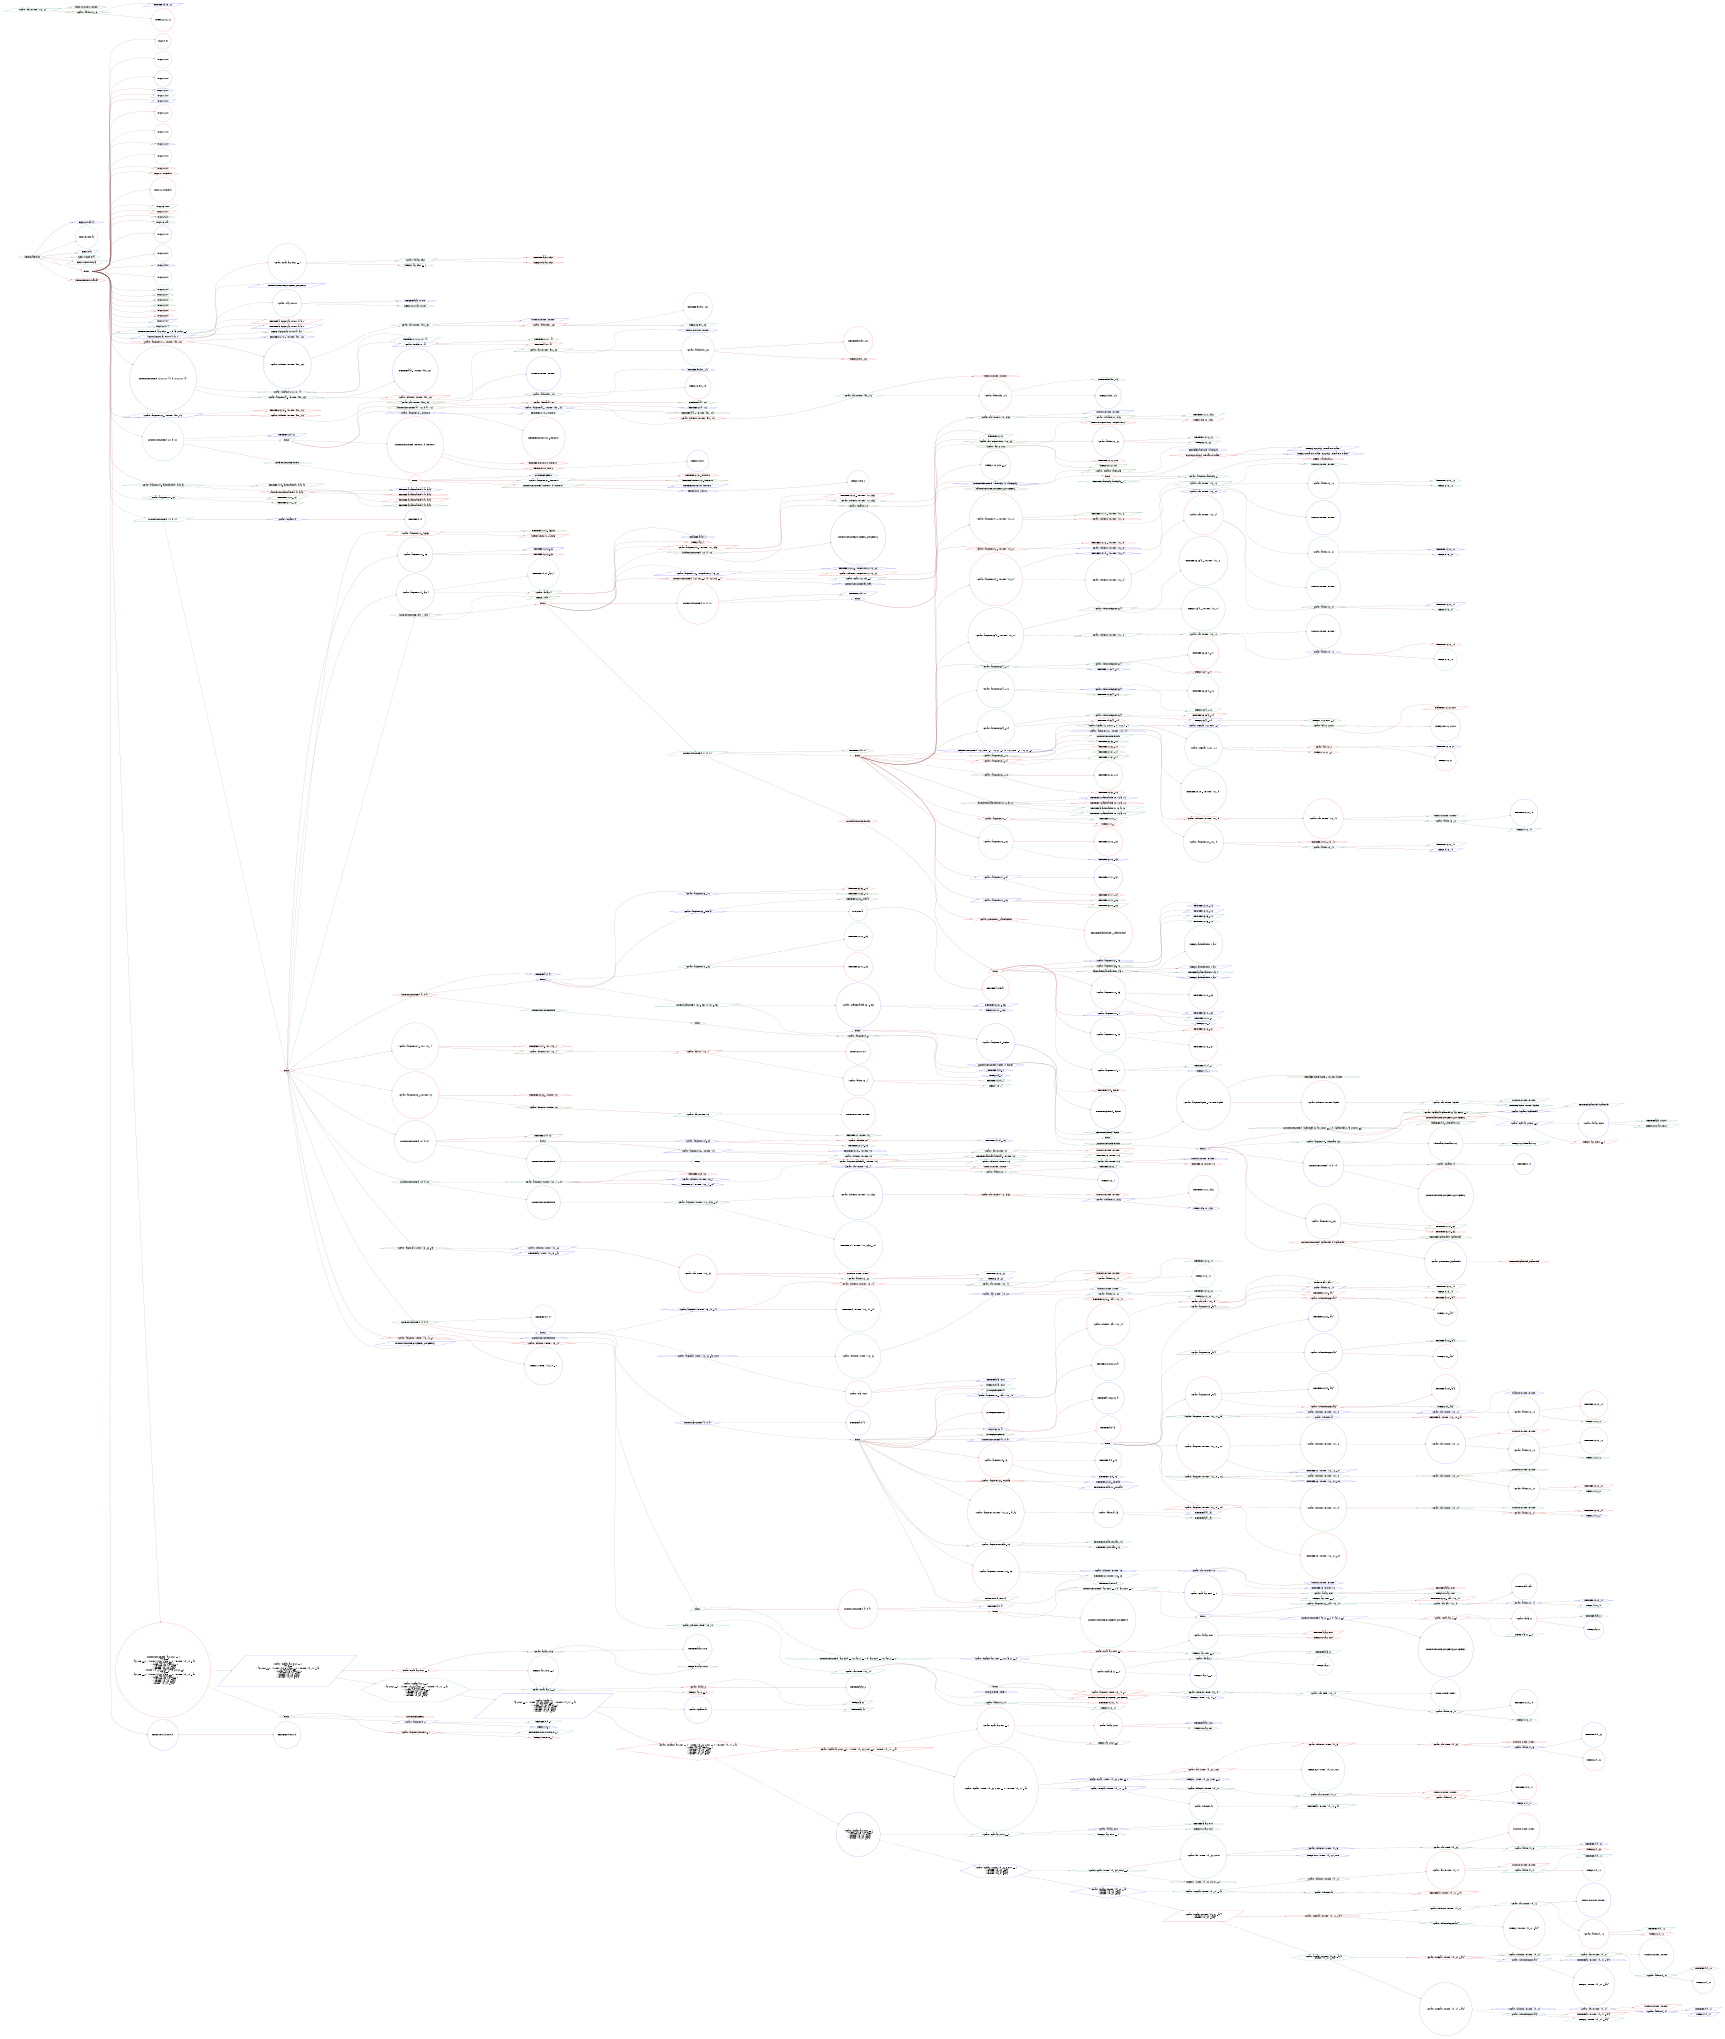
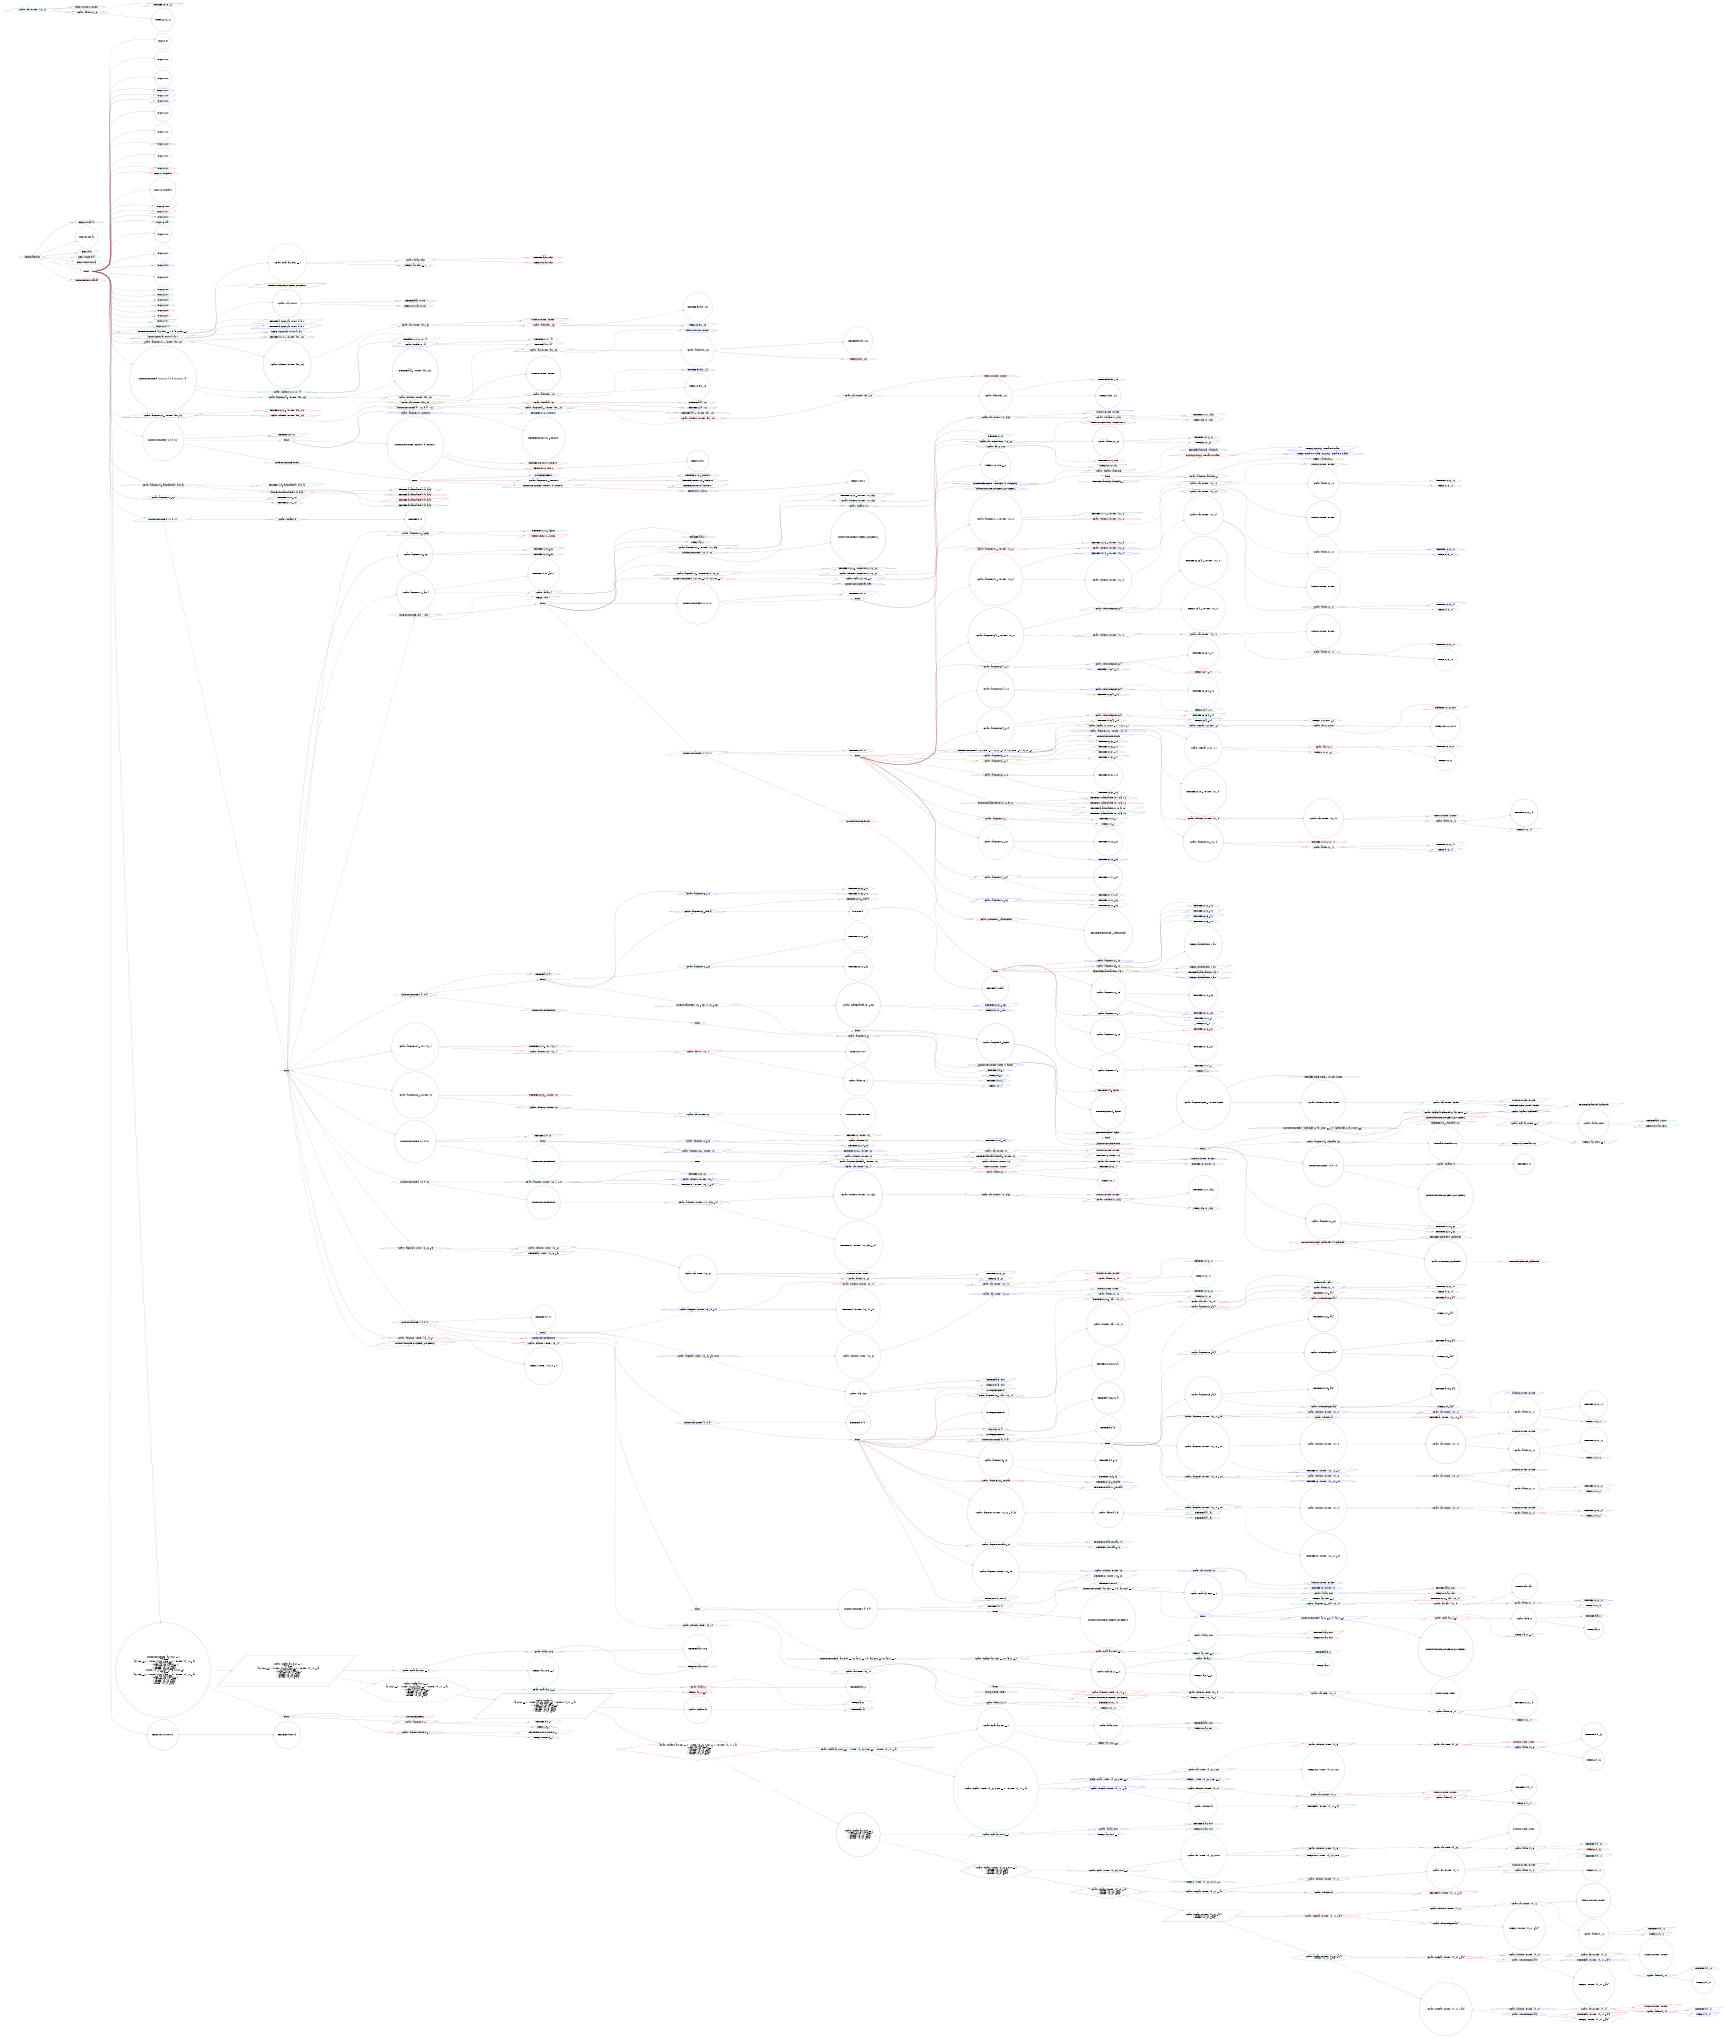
(858, 568) -> (858, 568)
